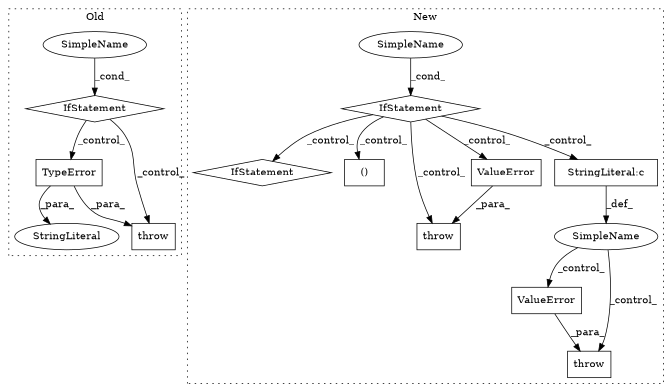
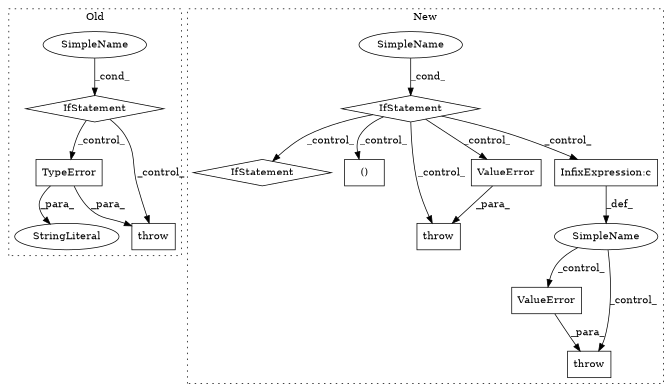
(606, 173) -> (606, 173)
